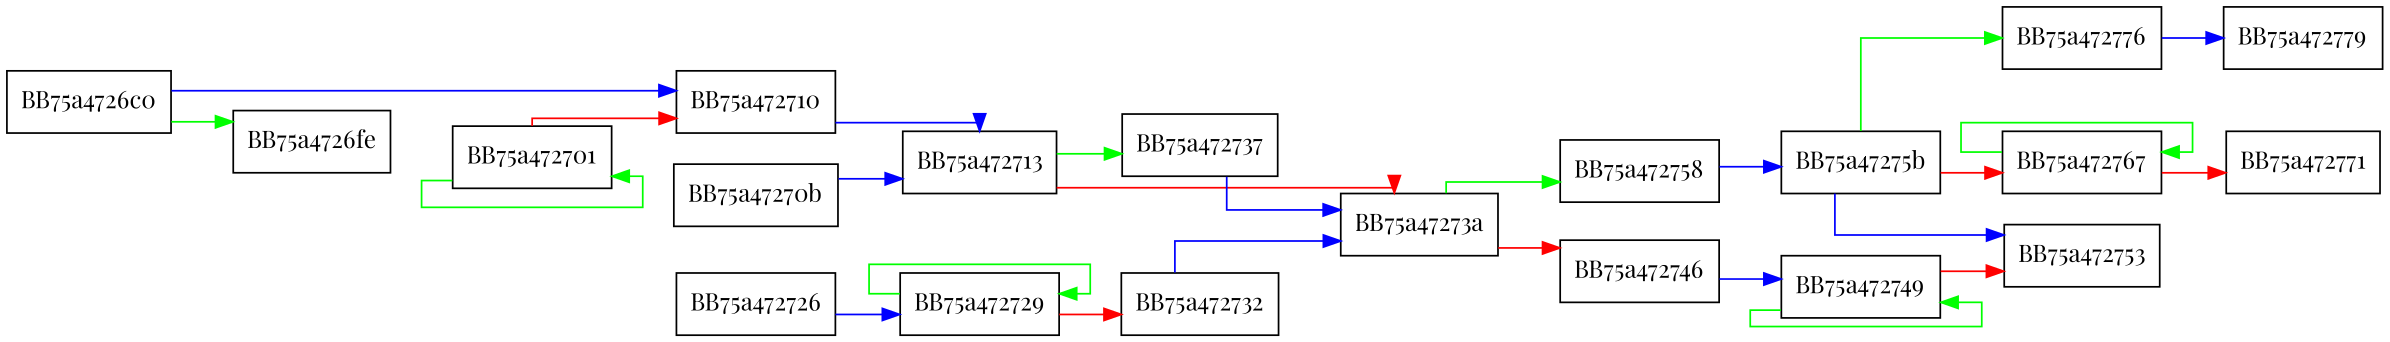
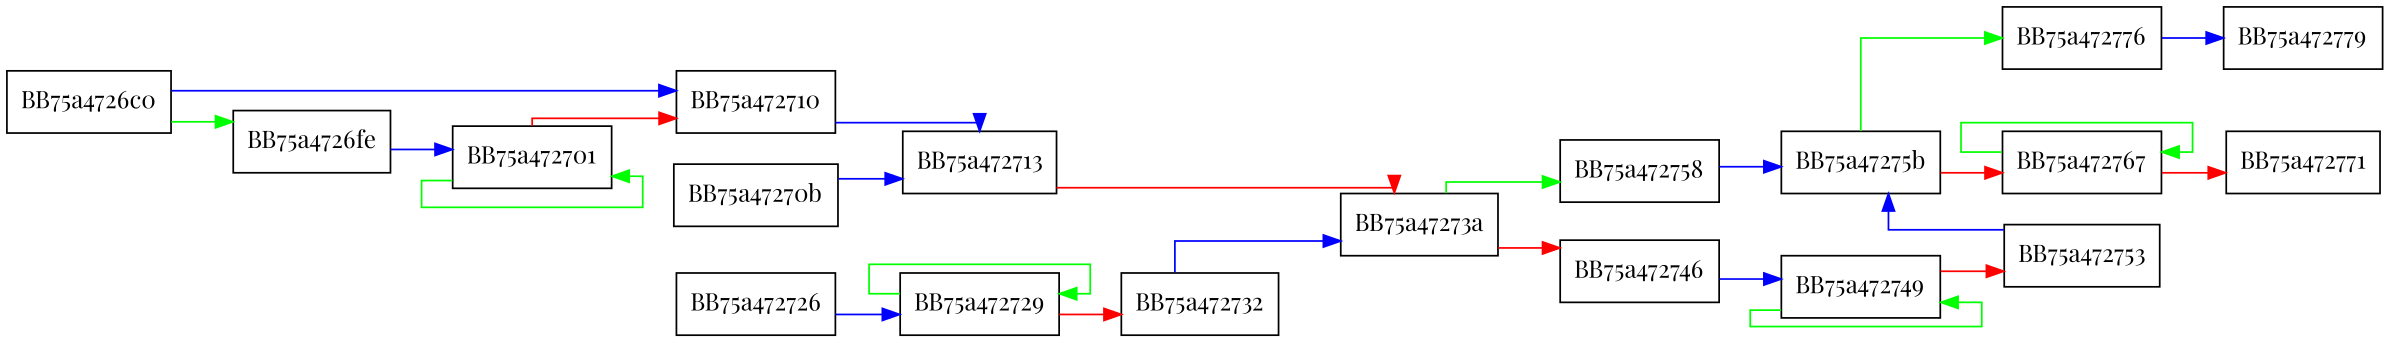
(1200, 145) -> none
none -> (413, 149)
(1890, 235) -> (1937, 230)
